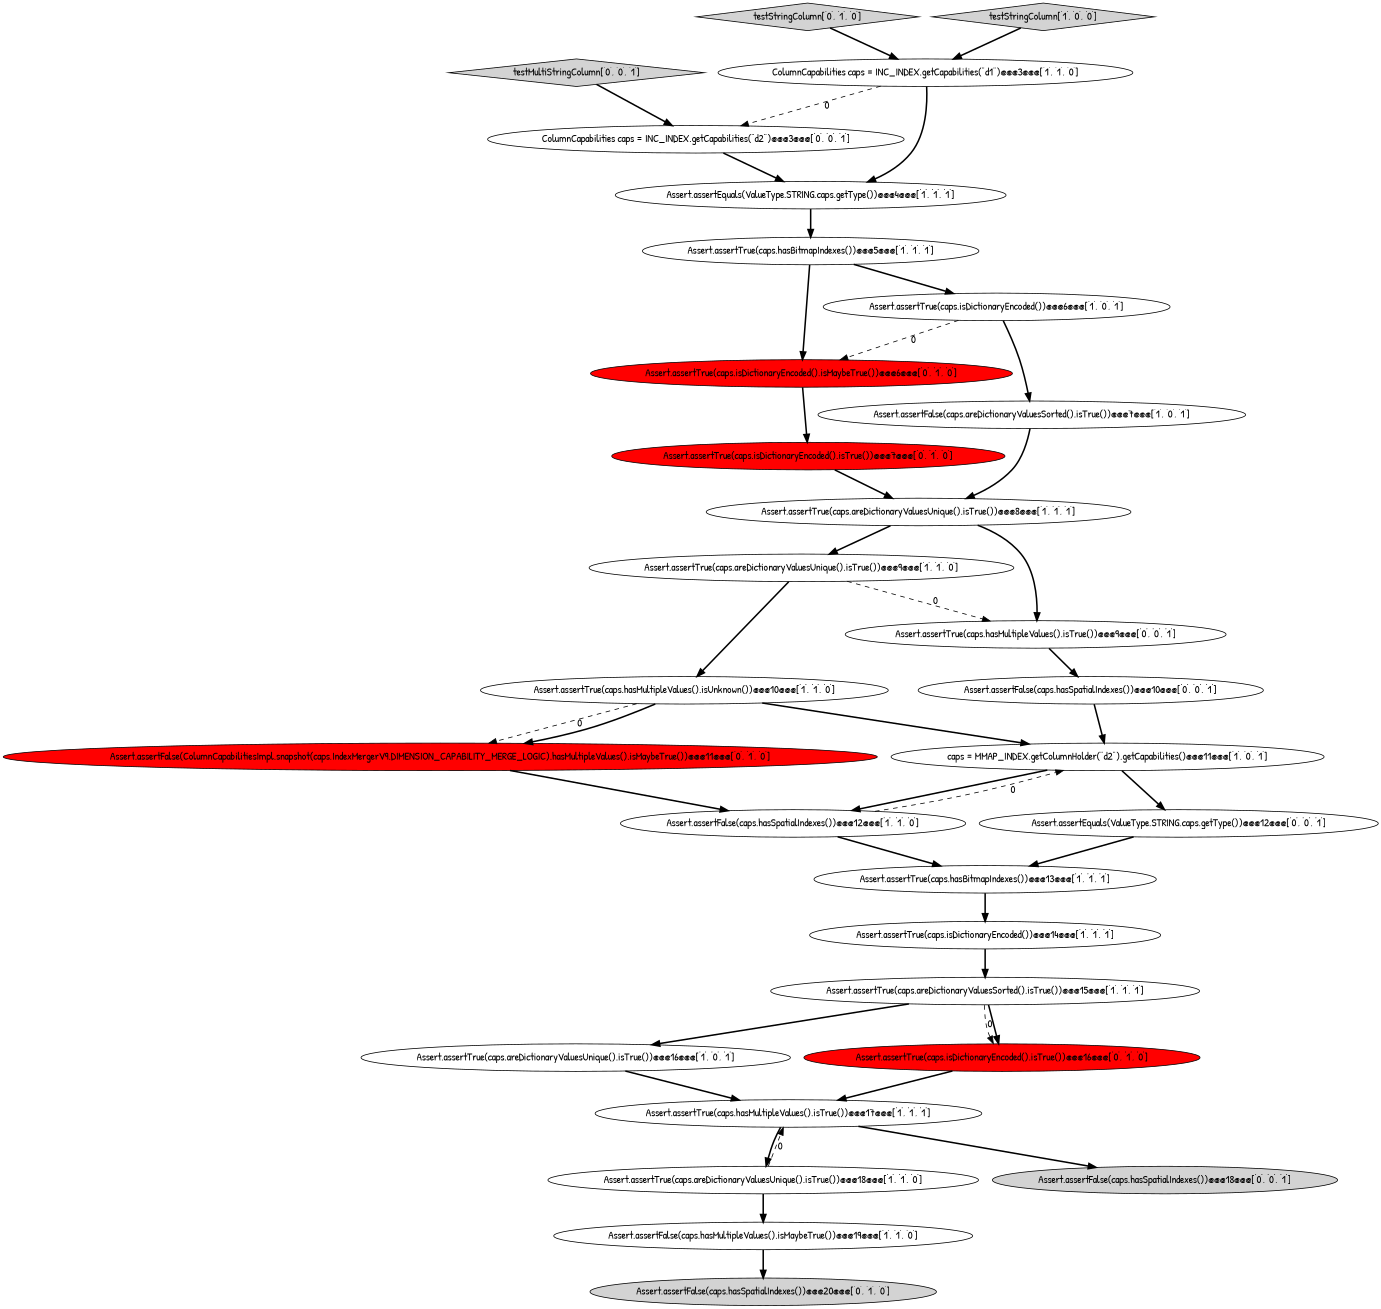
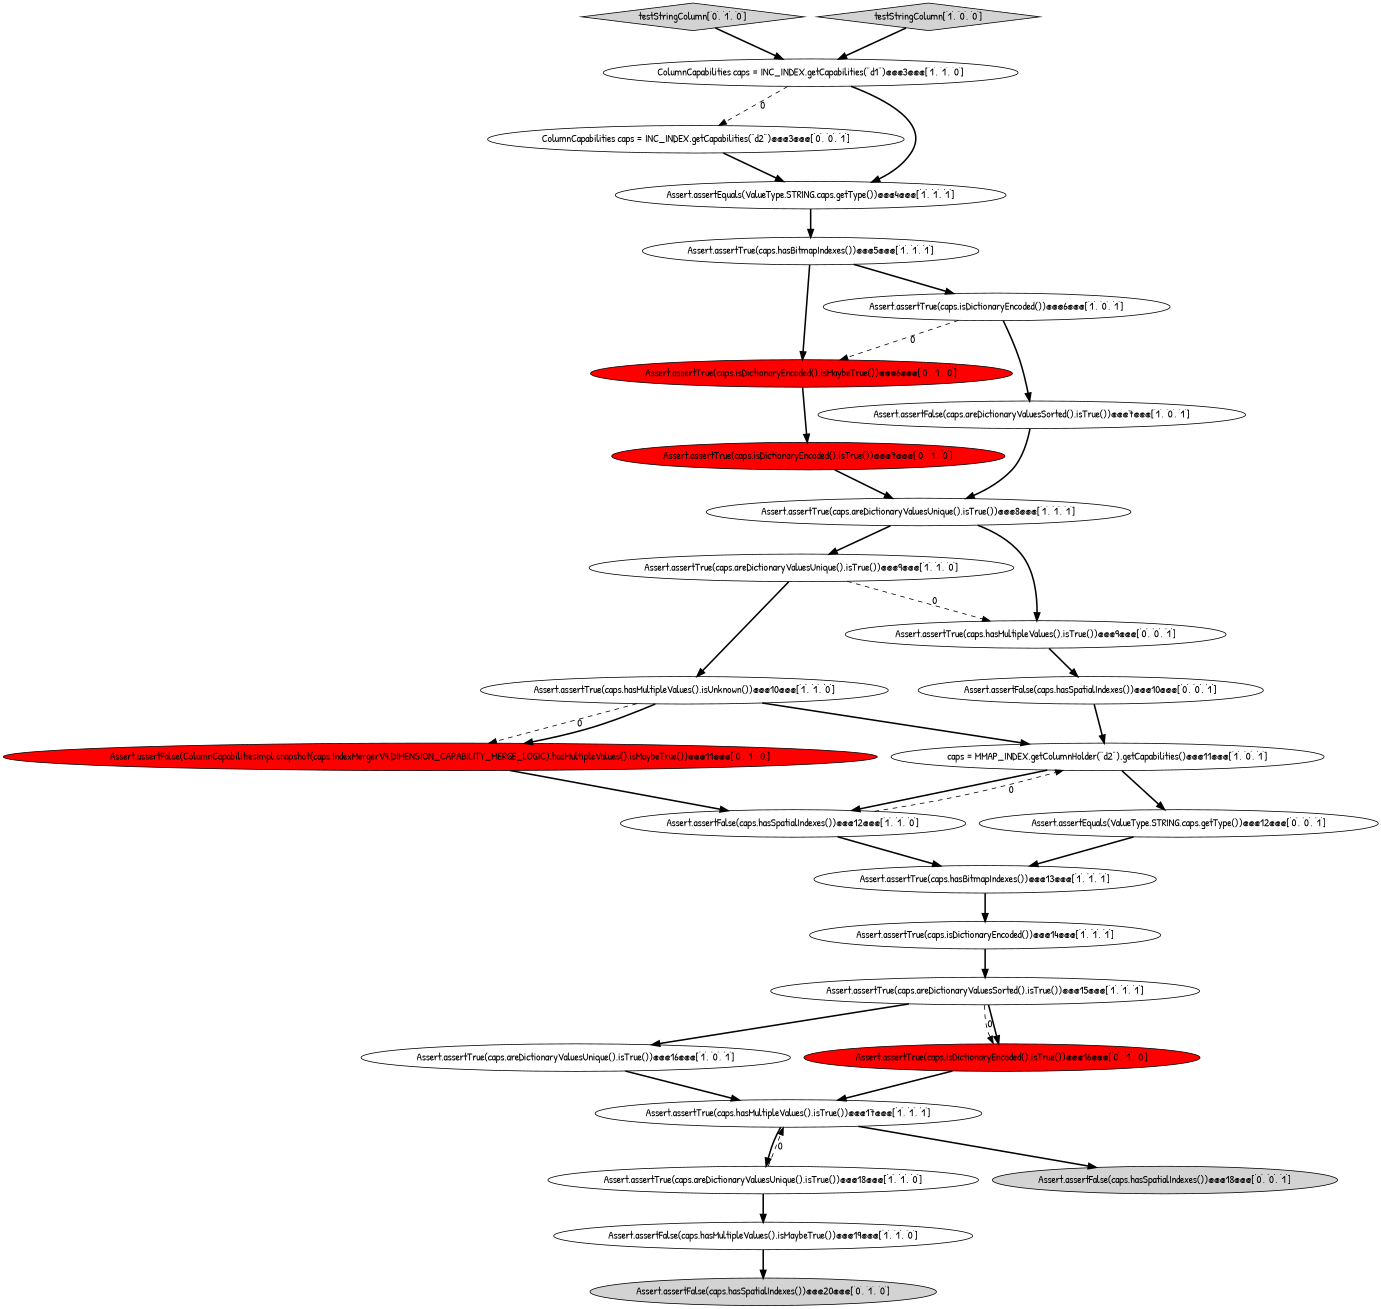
(576, 73) -> none
